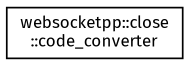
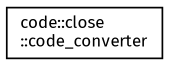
(95, 33) -> (85, 33)
